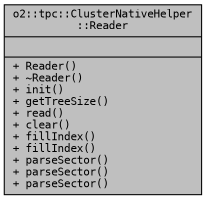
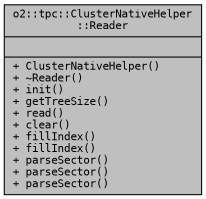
(45, 67) -> (87, 67)
